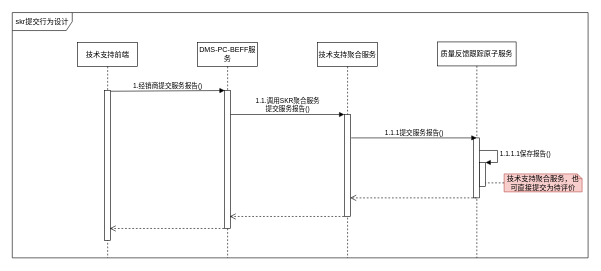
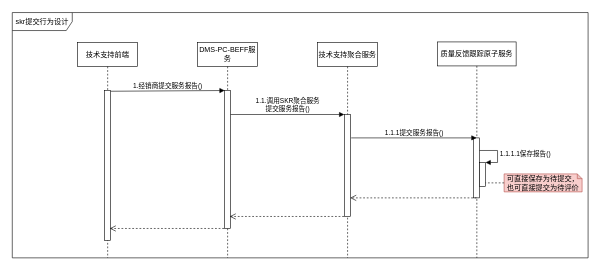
(543, 183) -> (543, 183)
